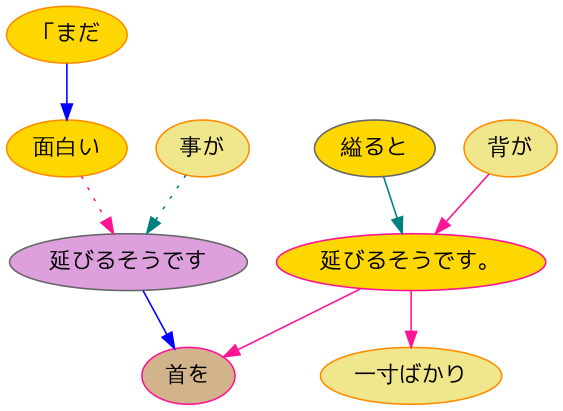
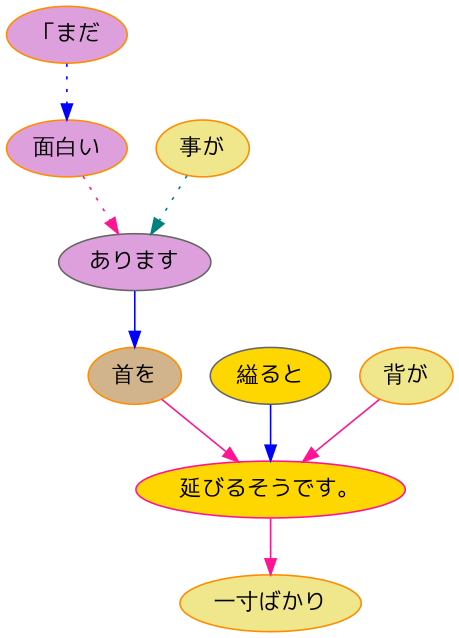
(67, 35) -> (67, 35)
(67, 84) -> (67, 84)
(67, 148) -> (67, 148)
(390, 198) -> (271, 425)
(128, 262) -> (135, 262)
(299, 319) -> (194, 425)
(188, 376) -> (135, 376)
